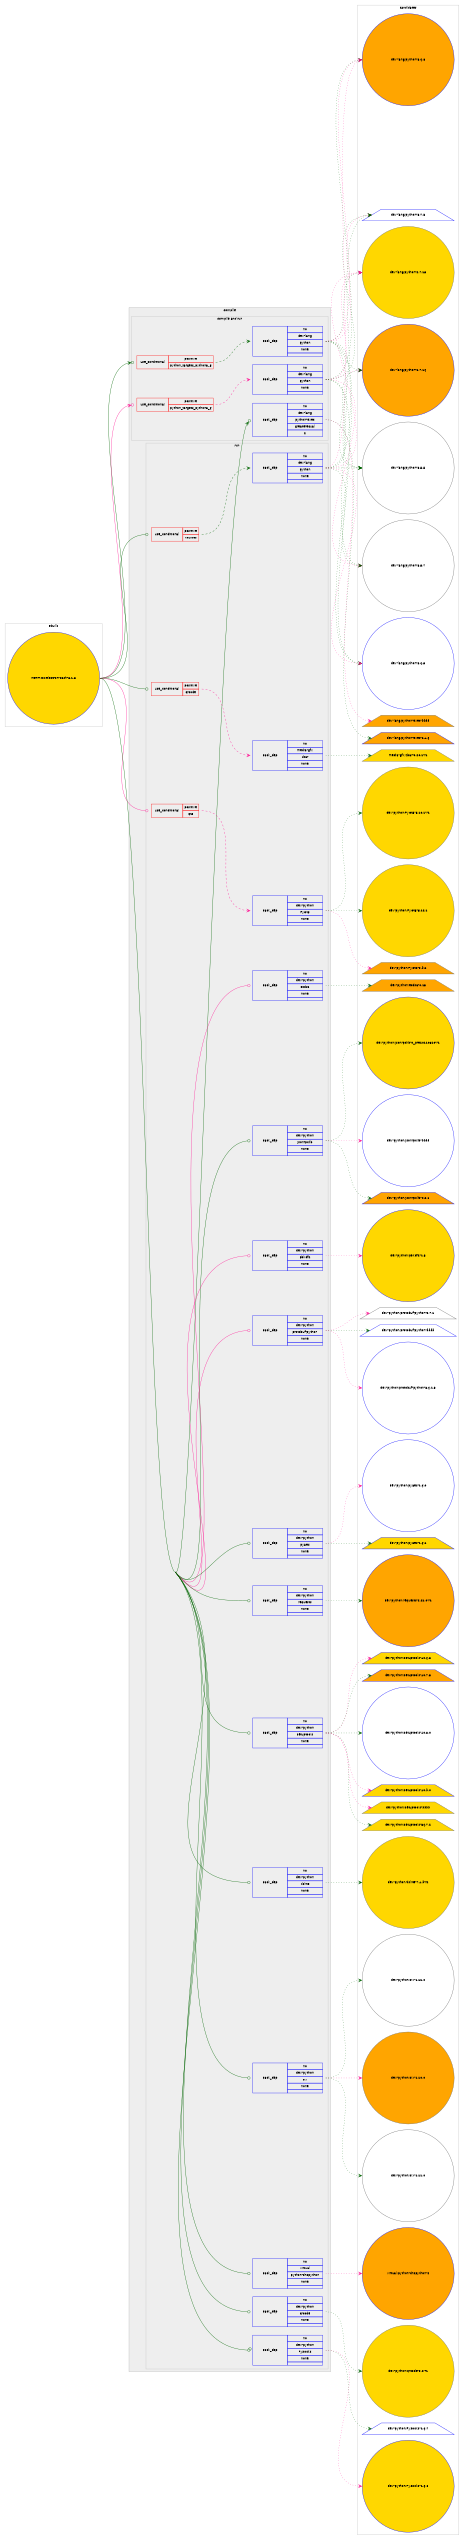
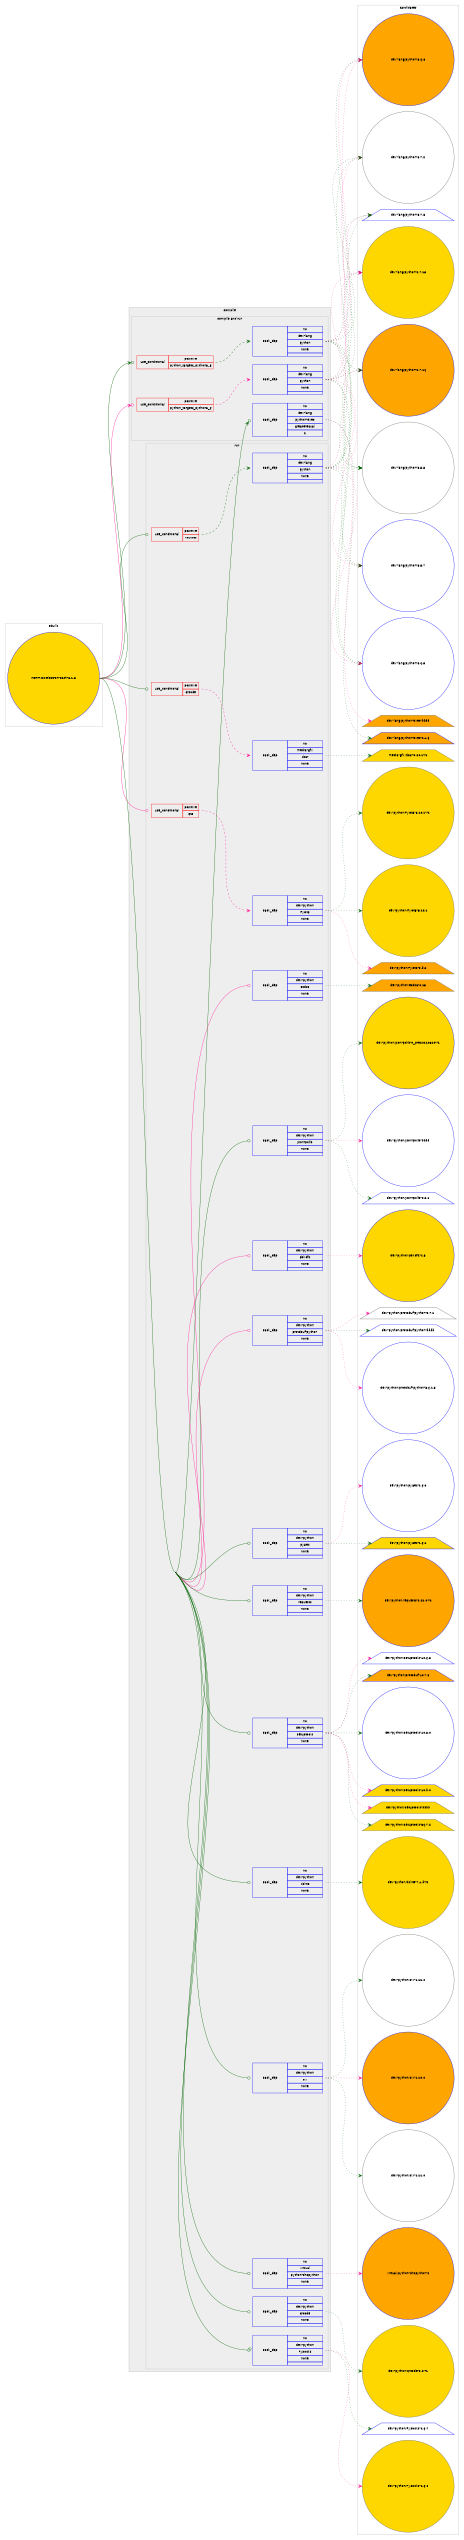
none -> (408, 157)
(408, 566) -> (408, 566)
(408, 1198) -> (408, 1198)
(408, 1658) -> (408, 1658)
(408, 1675) -> (408, 1675)
(408, 2078) -> (408, 2078)
(408, 2486) -> (408, 2486)
